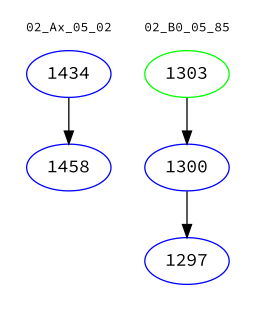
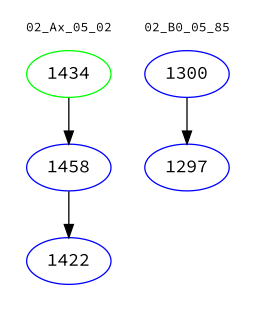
(69, 74) -> (69, 74)
(187, 74) -> none
none -> (69, 261)
